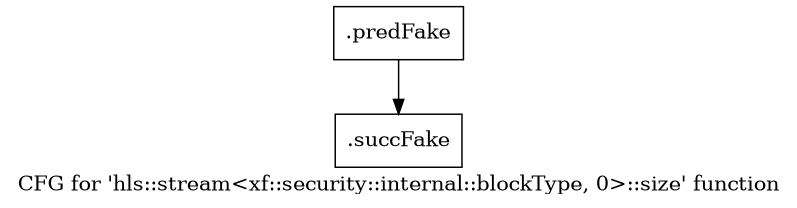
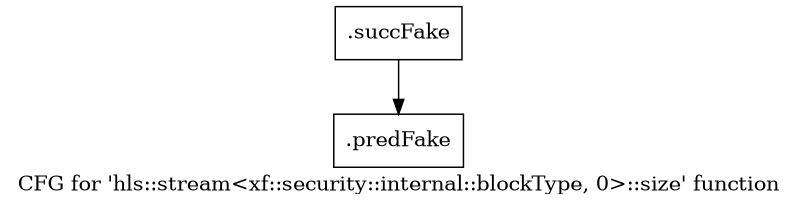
(399, 80) -> (399, 80)
